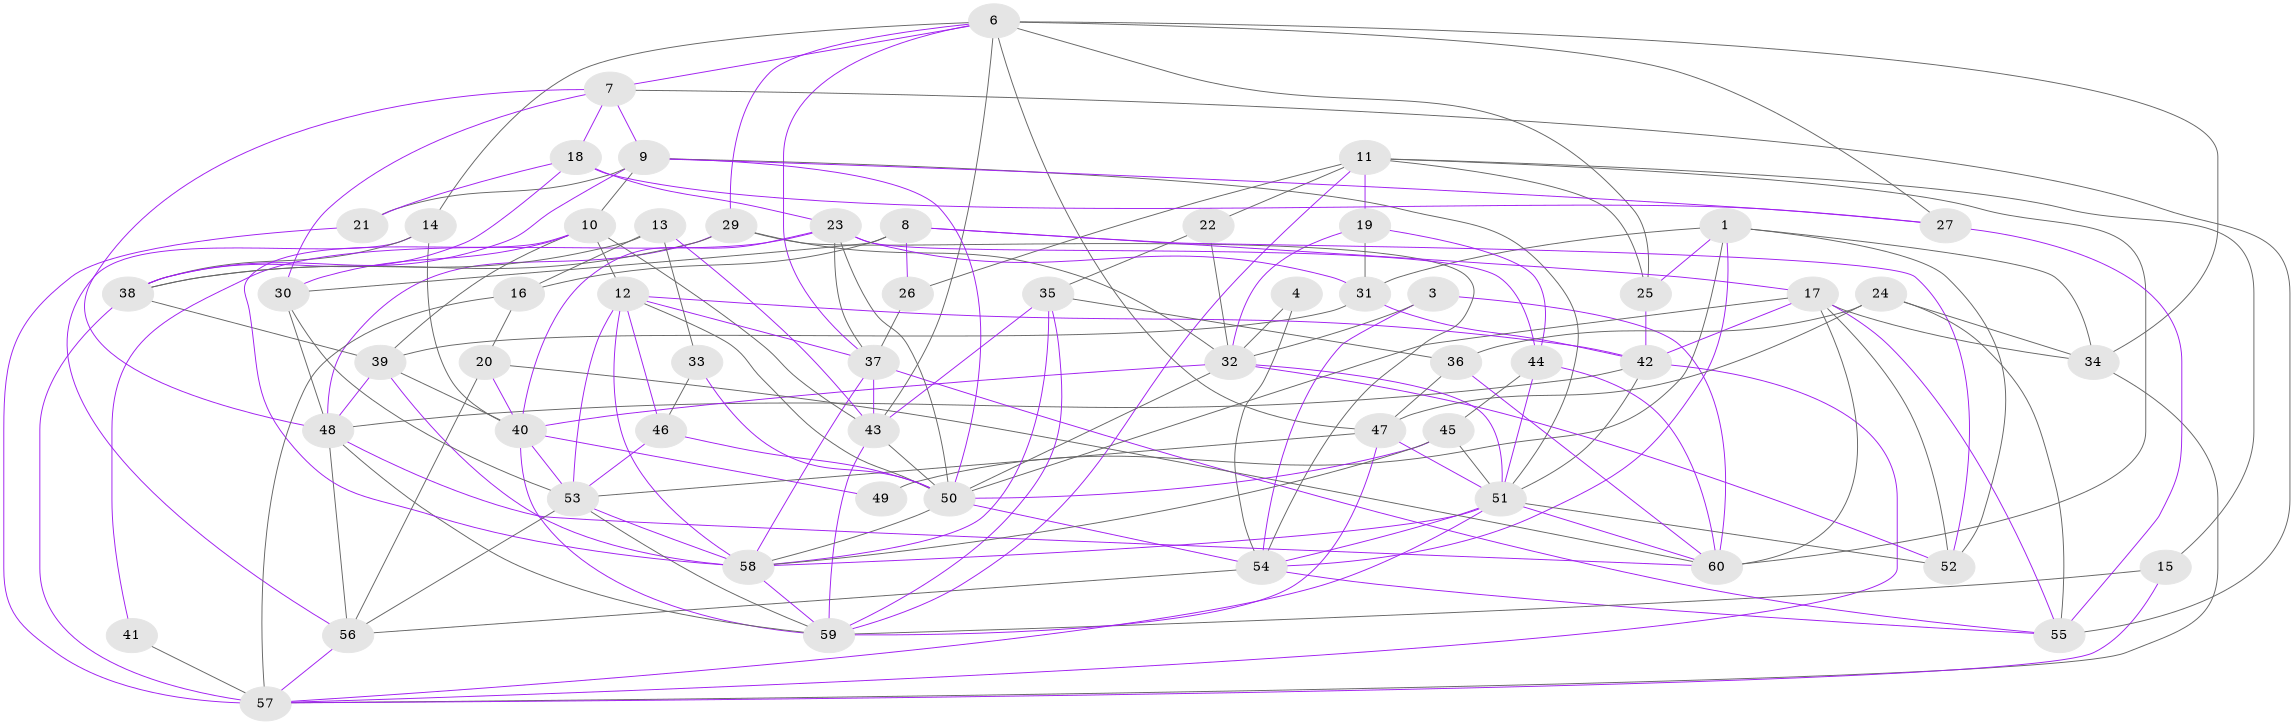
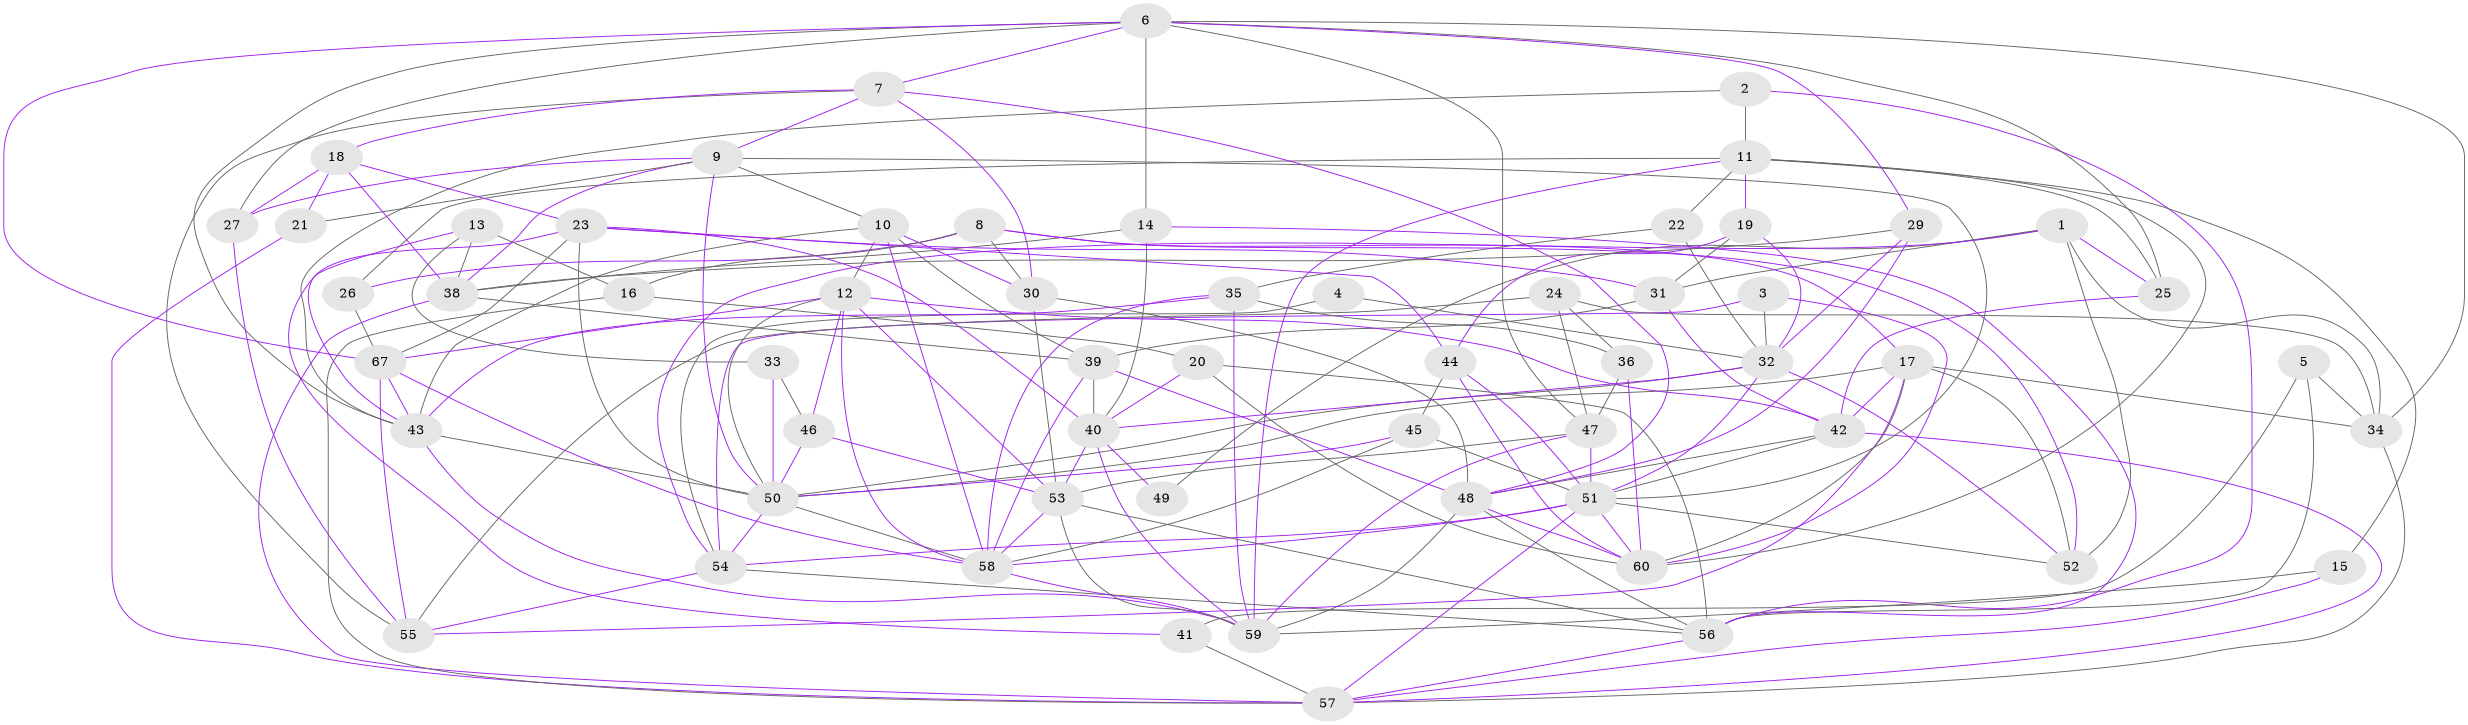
none -> (1745, 89)
(1053, 269) -> (1842, 294)
(1471, 282) -> none
(874, 362) -> (380, 362)
none -> (2304, 362)
